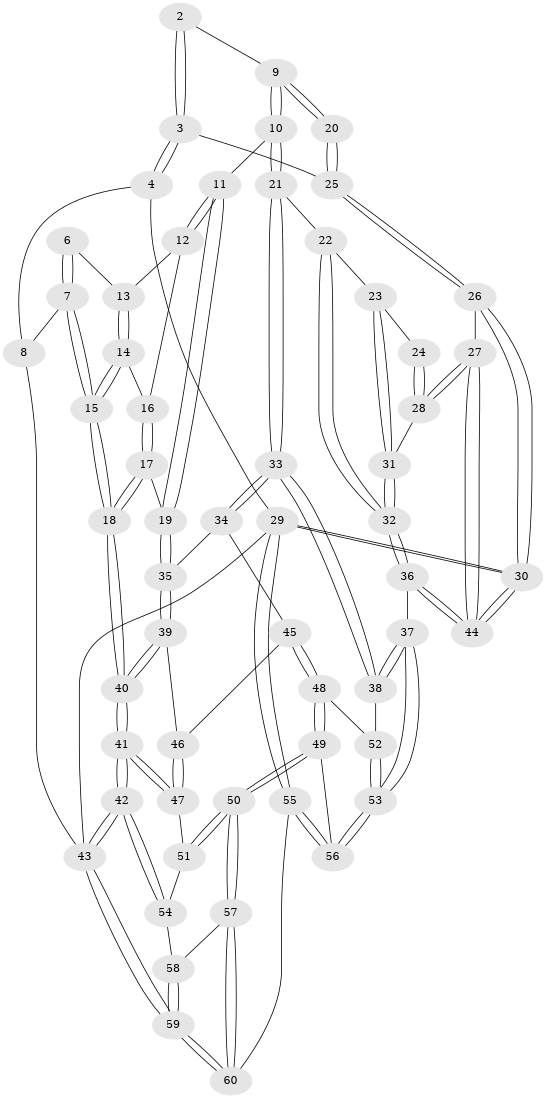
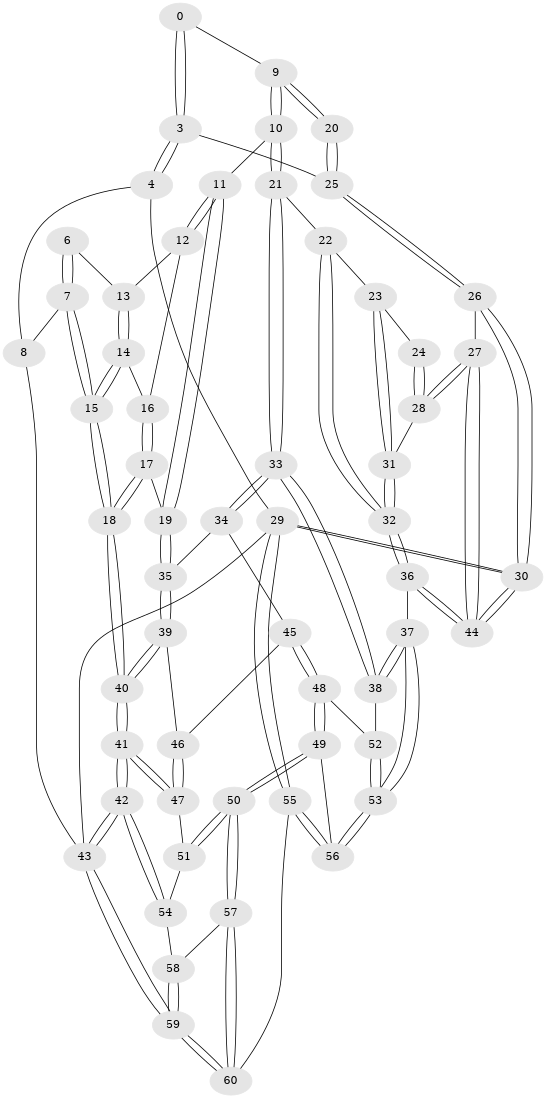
(180, 17) -> (180, 17)
